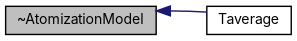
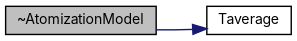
(189, 11) -> (174, 30)
